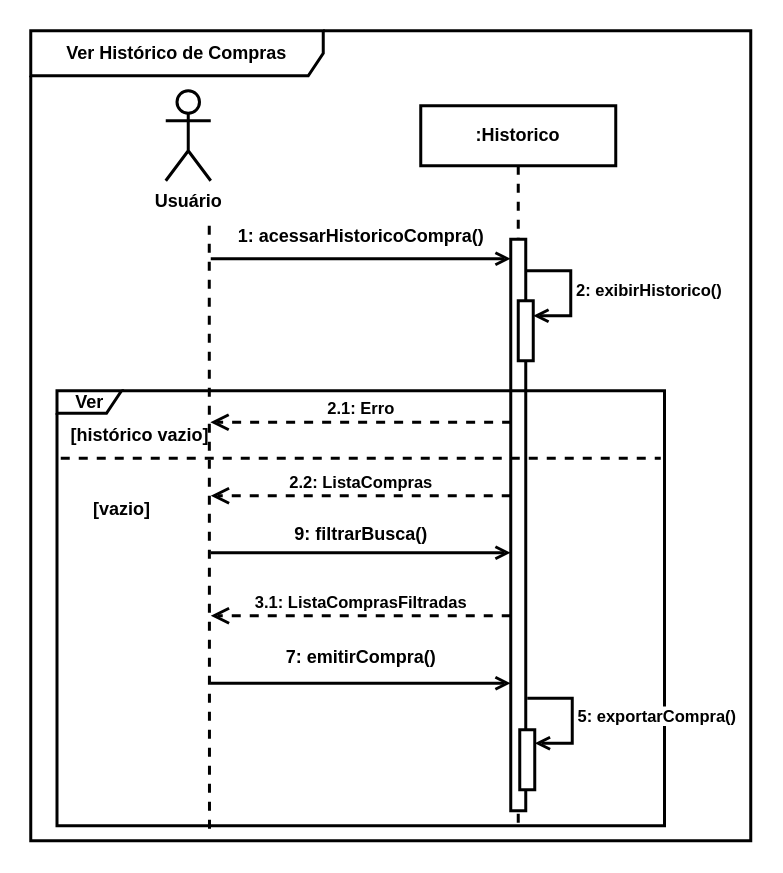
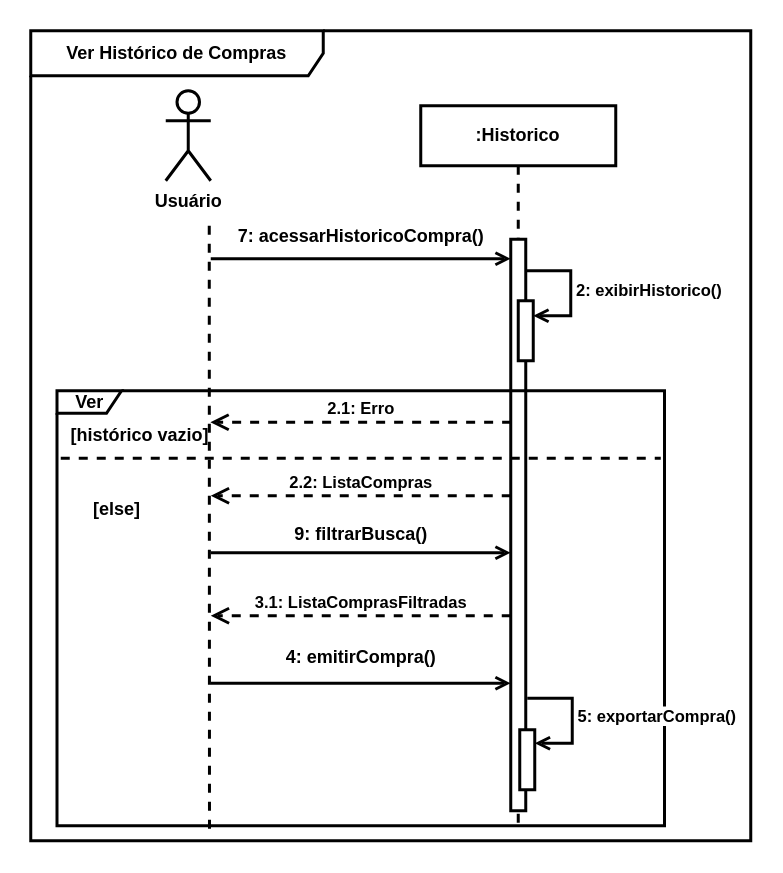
(362, 236) -> (362, 236)
(127, 510) -> (122, 510)
(362, 658) -> (362, 658)
